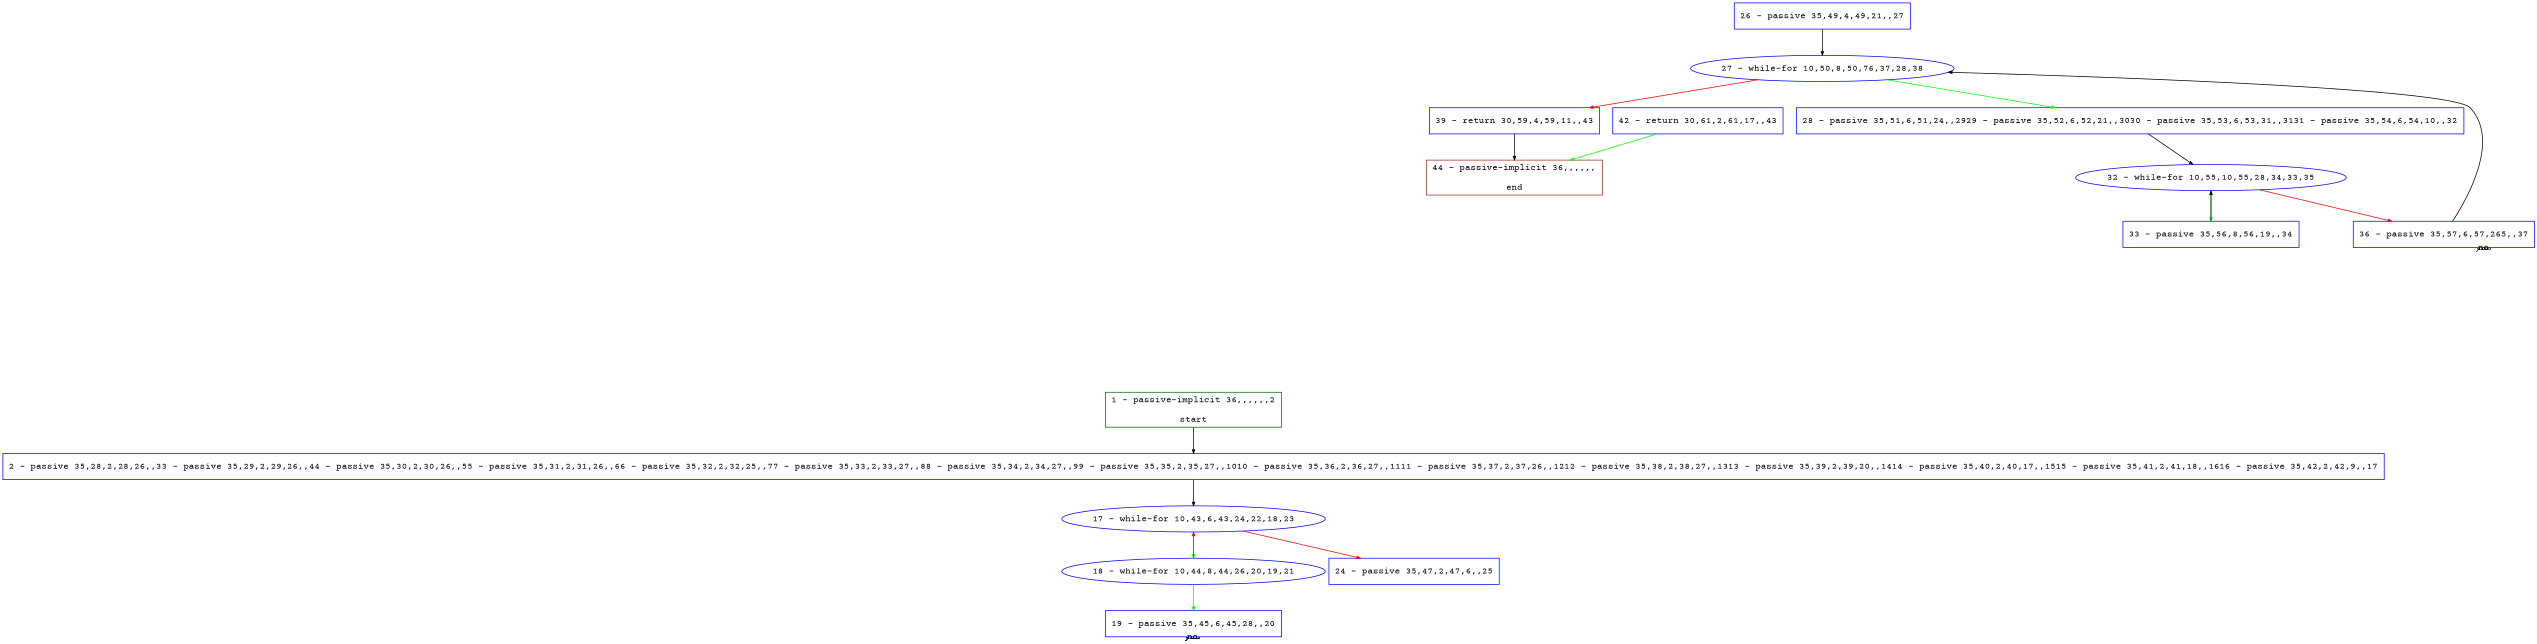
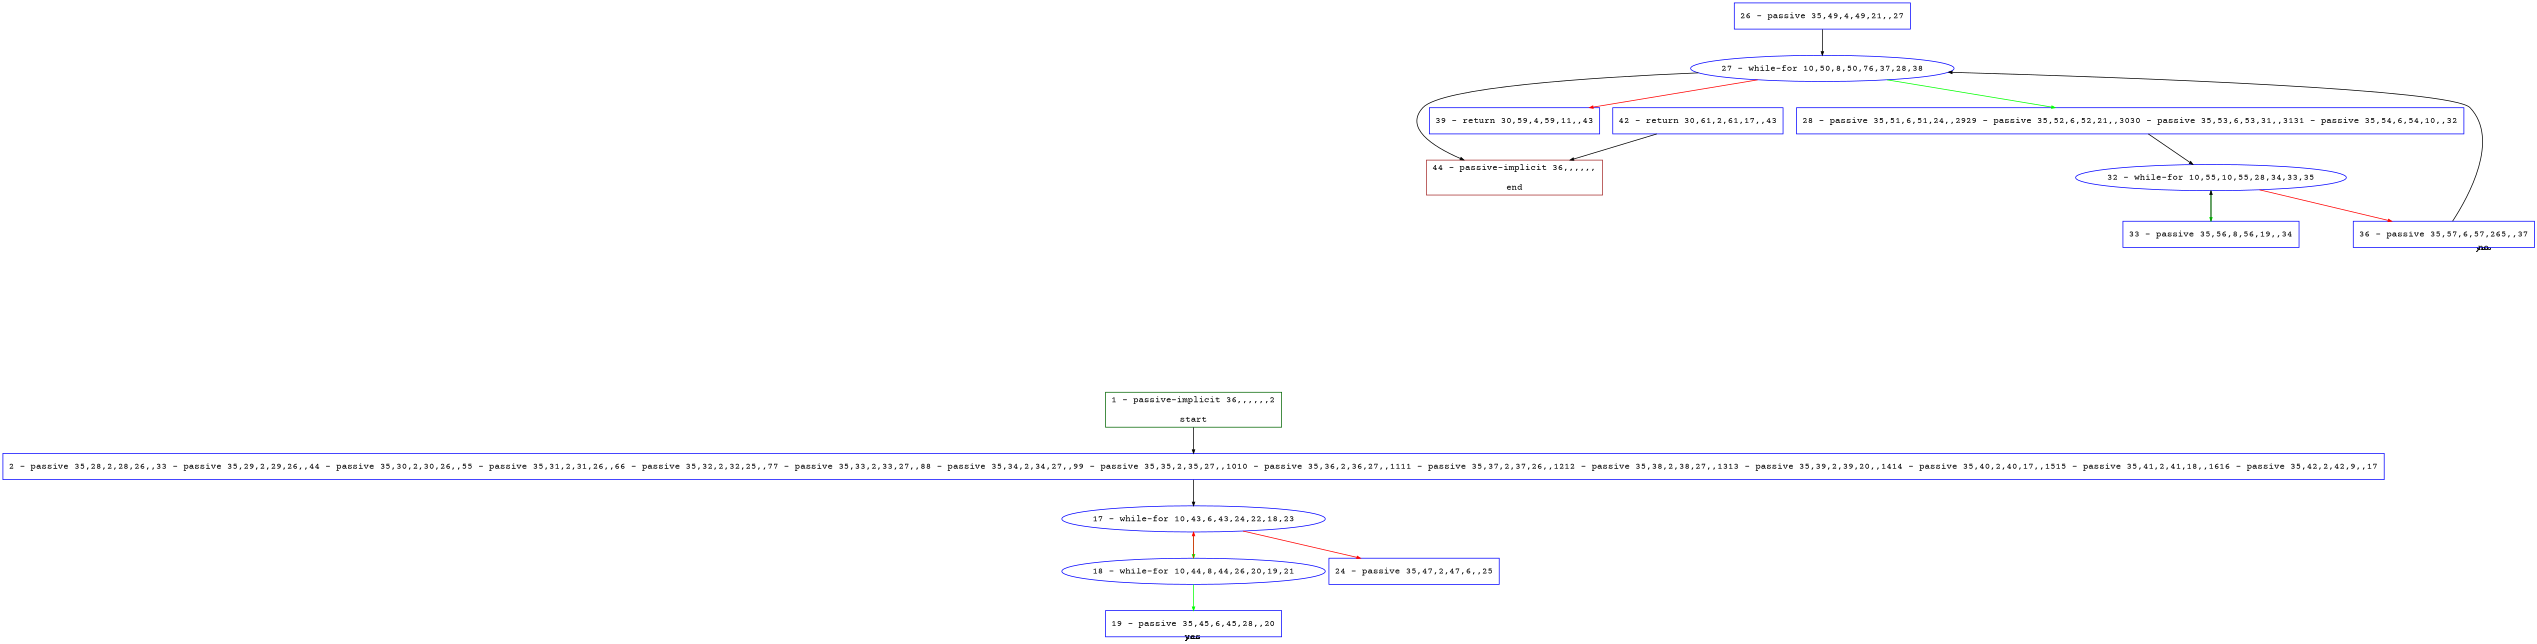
(1515, 145) -> (1522, 85)
(1615, 146) -> (1615, 146)
(2484, 247) -> (2484, 247)
(1193, 637) -> (1193, 637)
